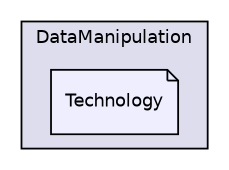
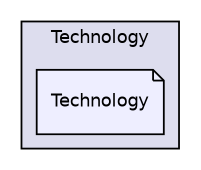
(115, 38) -> (100, 38)
